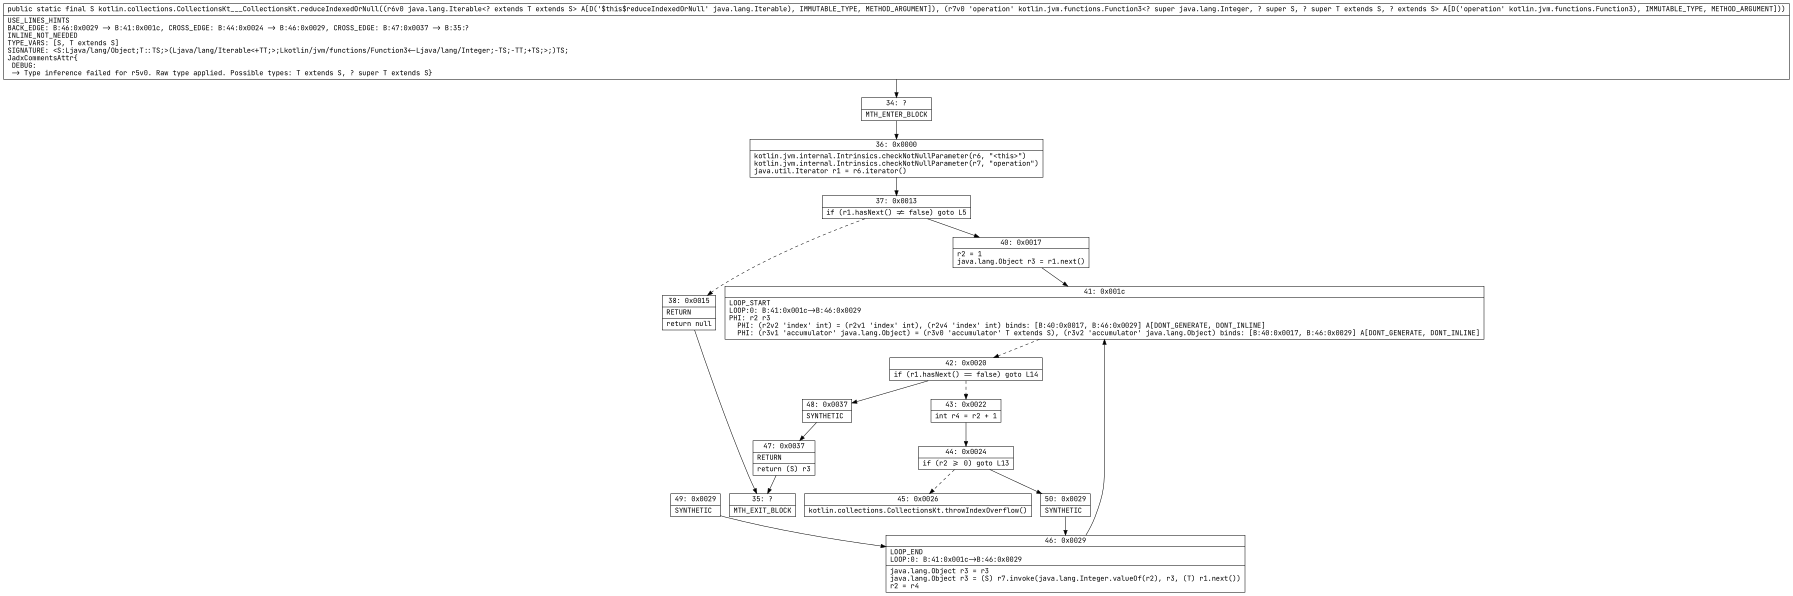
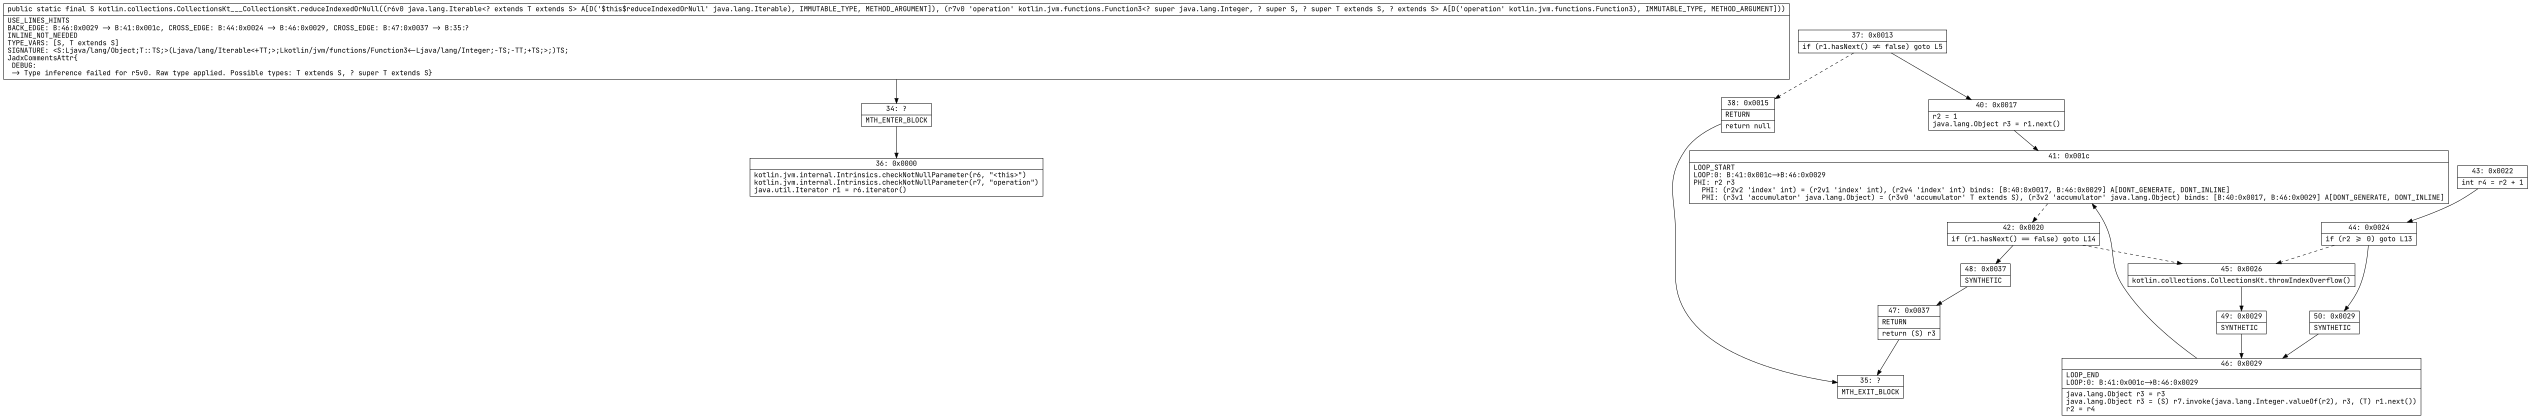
(896, 184) -> none
none -> (2242, 296)
(966, 387) -> (2130, 254)
